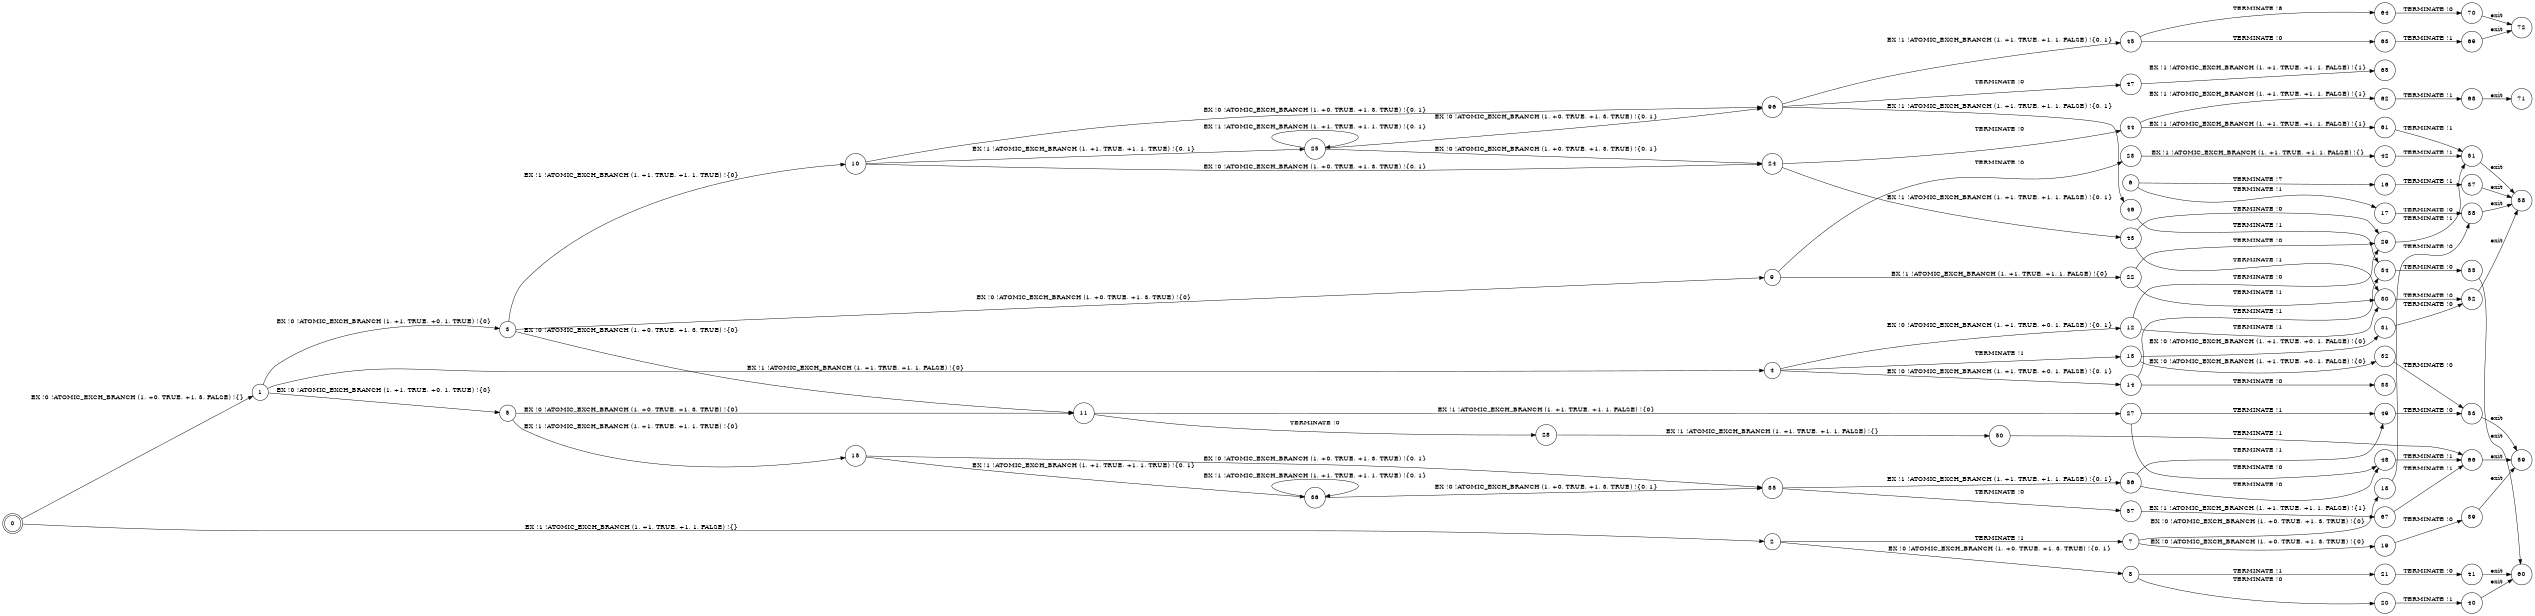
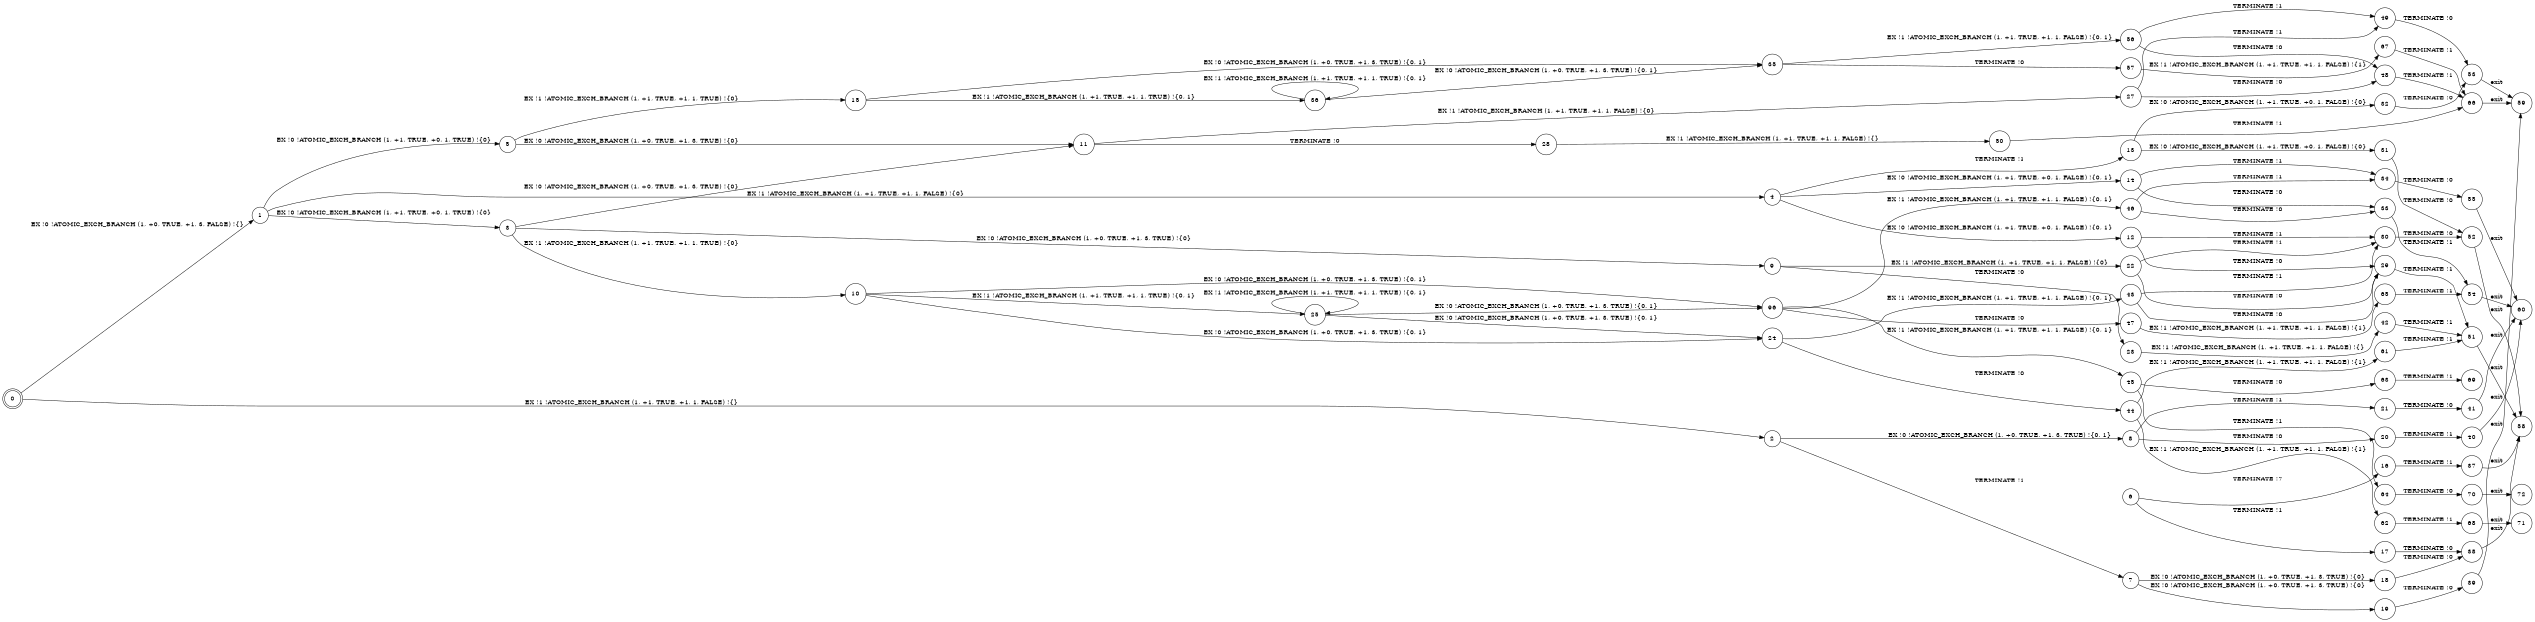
(2258, 9) -> (2258, 421)
(2495, 35) -> none
none -> (2256, 221)
none -> (2472, 294)
